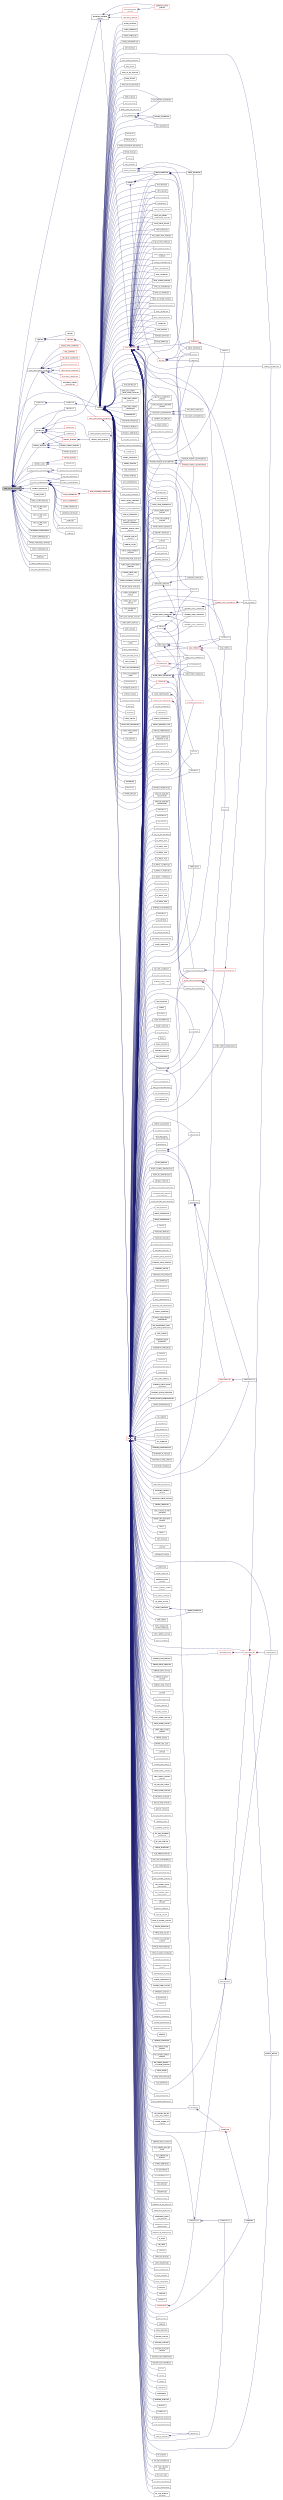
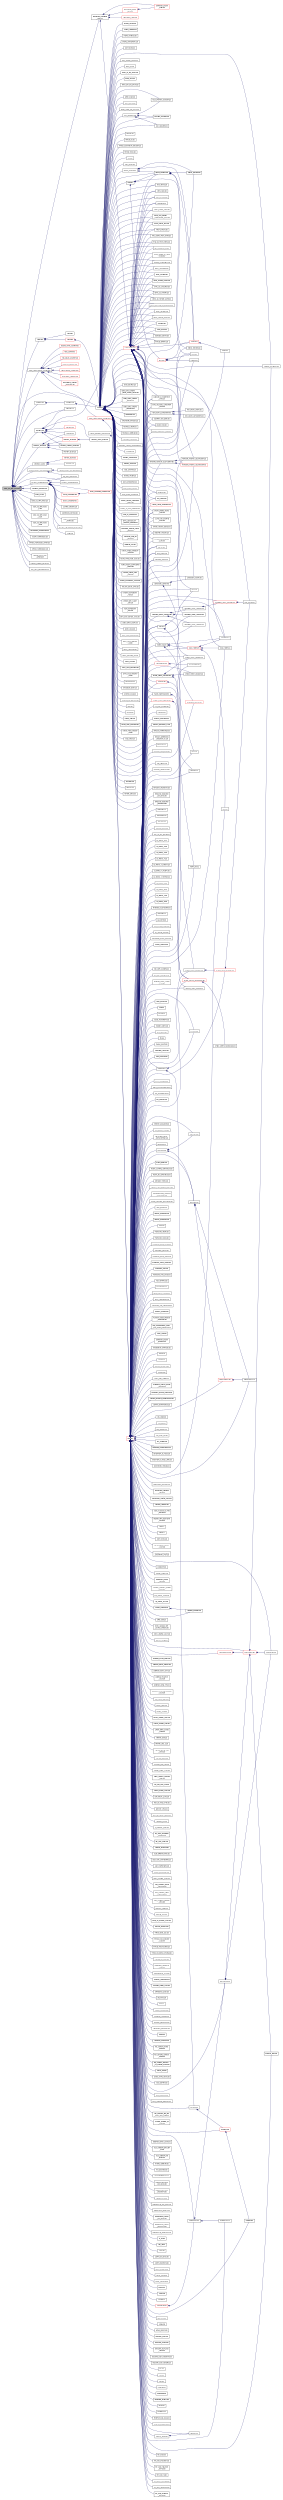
(162, 505) -> (162, 505)
(150, 1115) -> none
